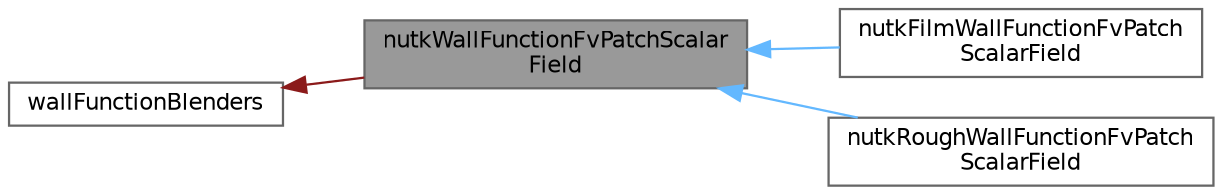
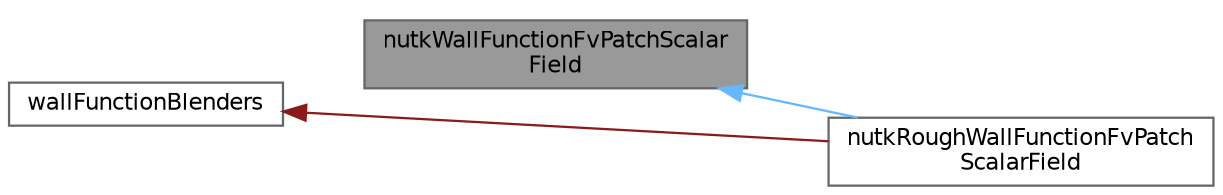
(1021, 43) -> none
(335, 81) -> (567, 127)
